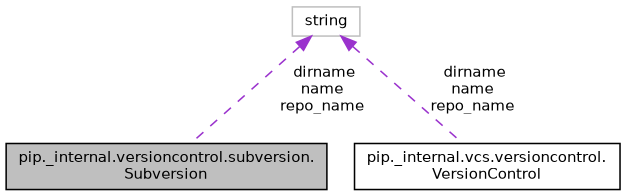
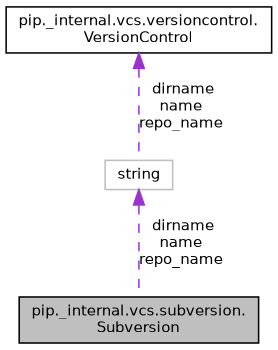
(408, 95) -> (139, 114)
(167, 167) -> (139, 320)
